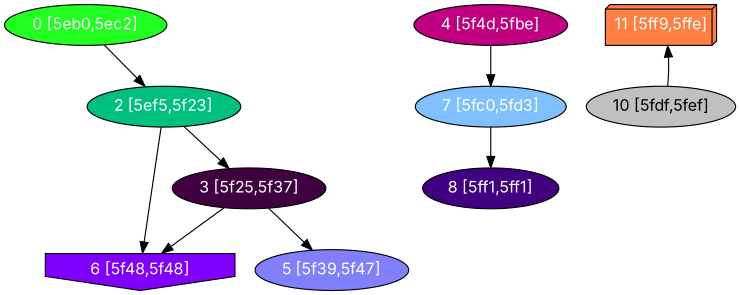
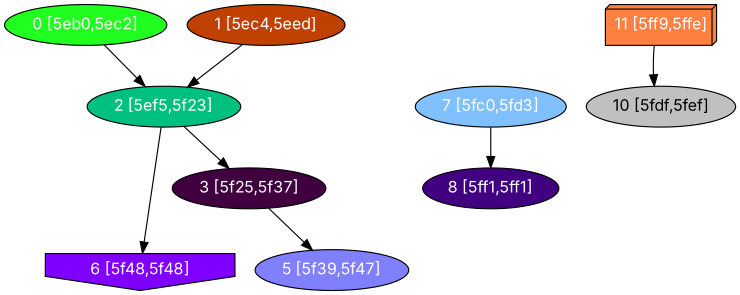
none -> (266, 25)
(491, 25) -> none
(669, 72) -> (653, 60)
(197, 227) -> none
